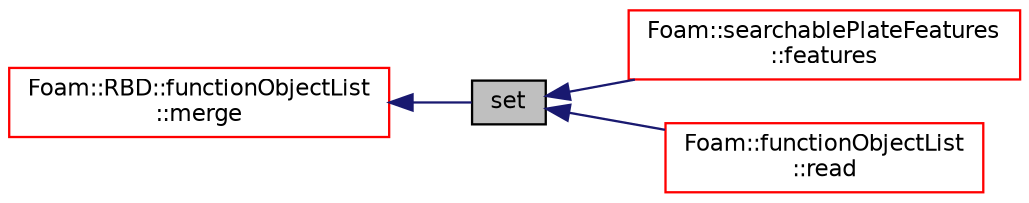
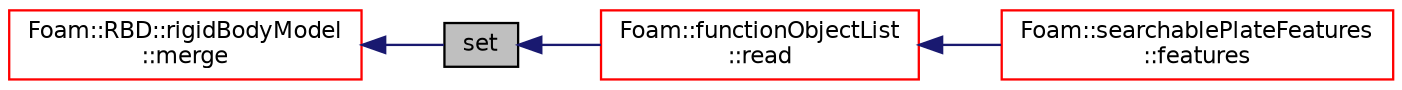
(602, 86) -> (972, 45)
(199, 102) -> (185, 45)
